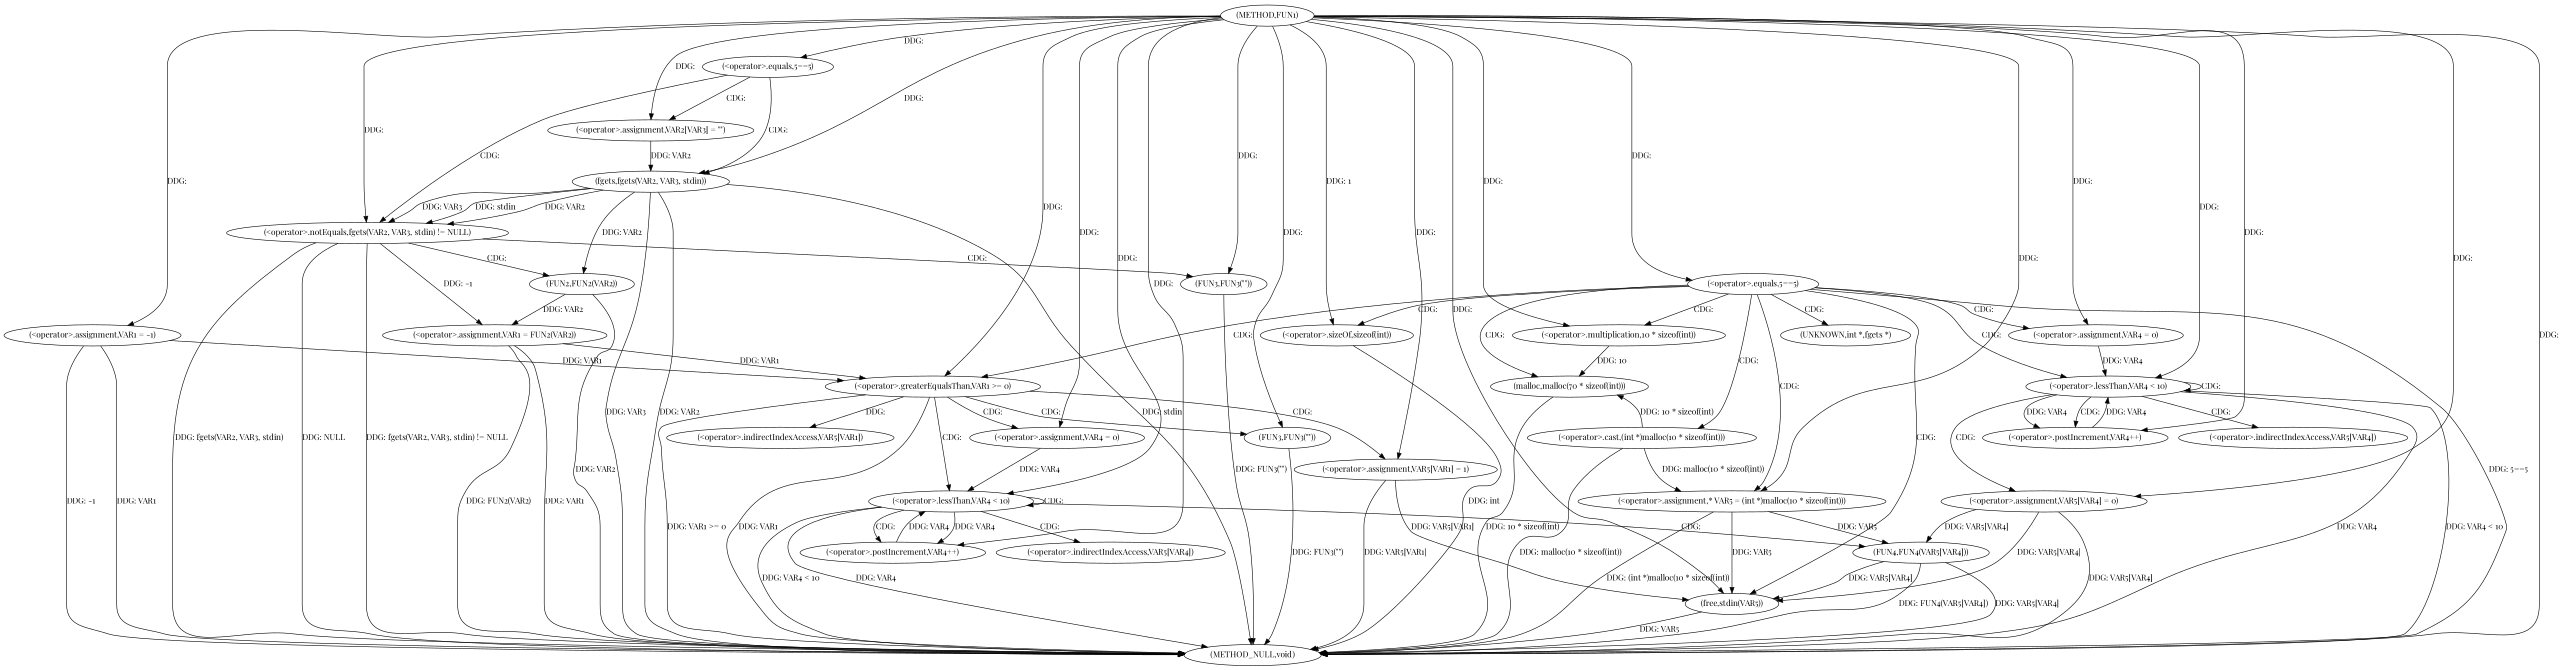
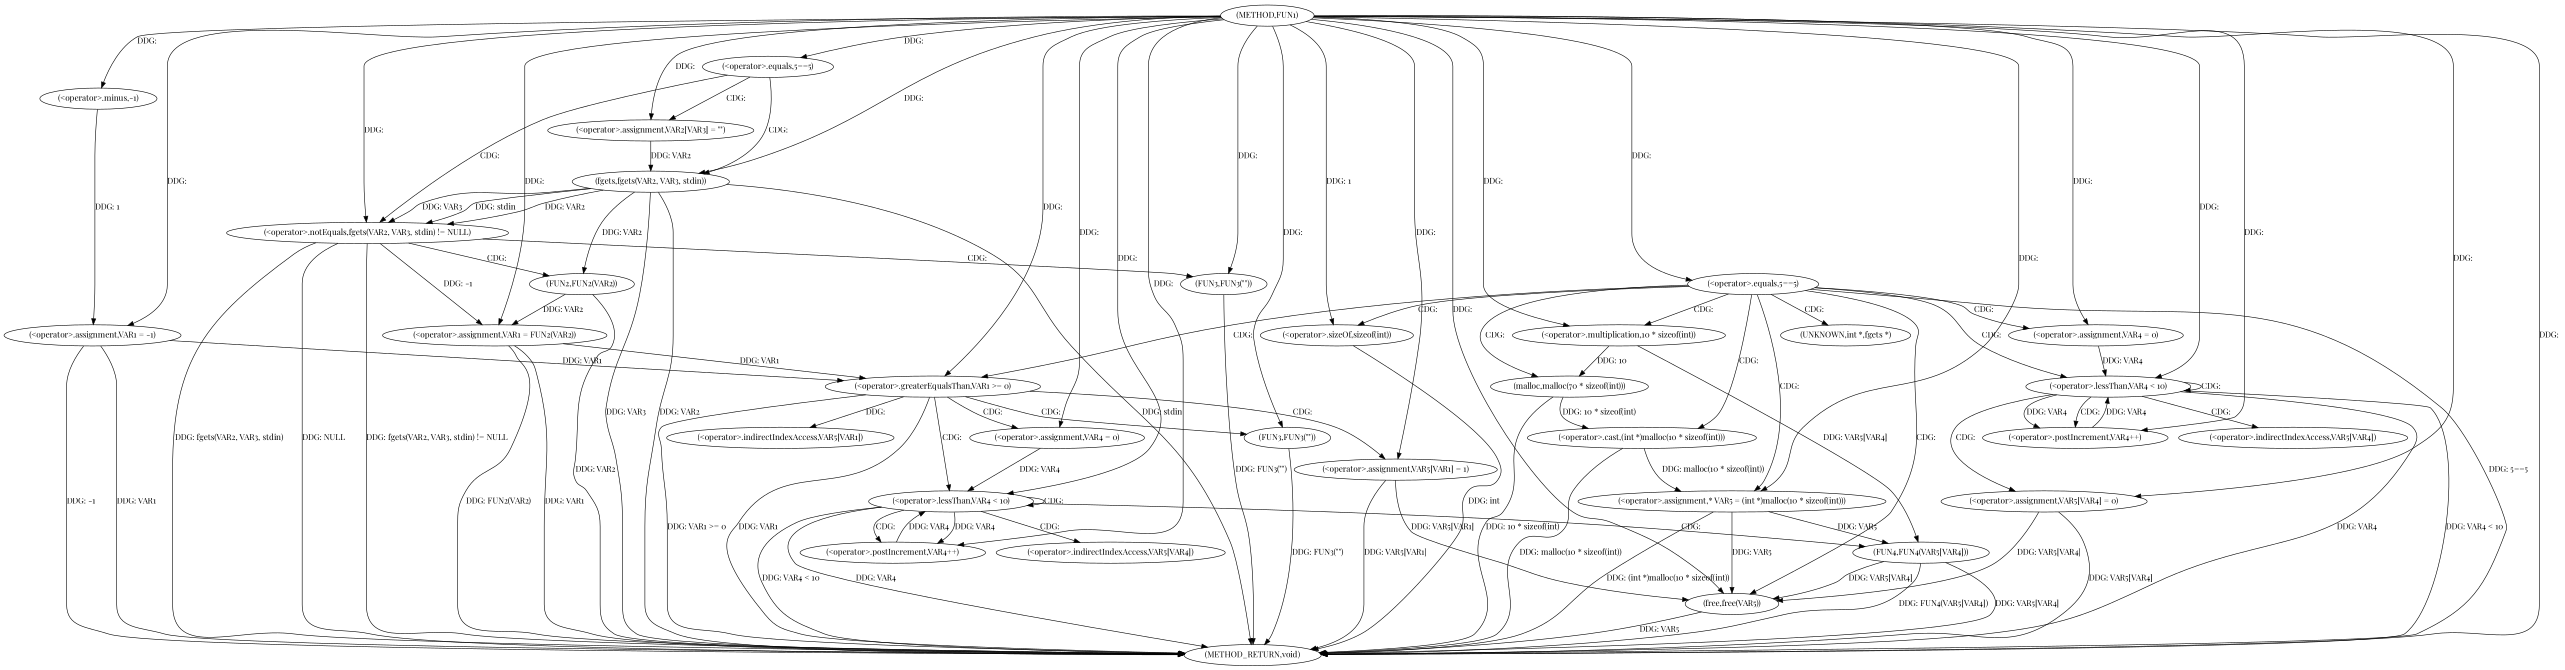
none -> (743, 34)
none -> (98, 99)
(1637, 409) -> (1563, 418)
(1951, 519) -> (1789, 428)
(1732, 604) -> (1732, 604)
(1253, 655) -> (1253, 655)
